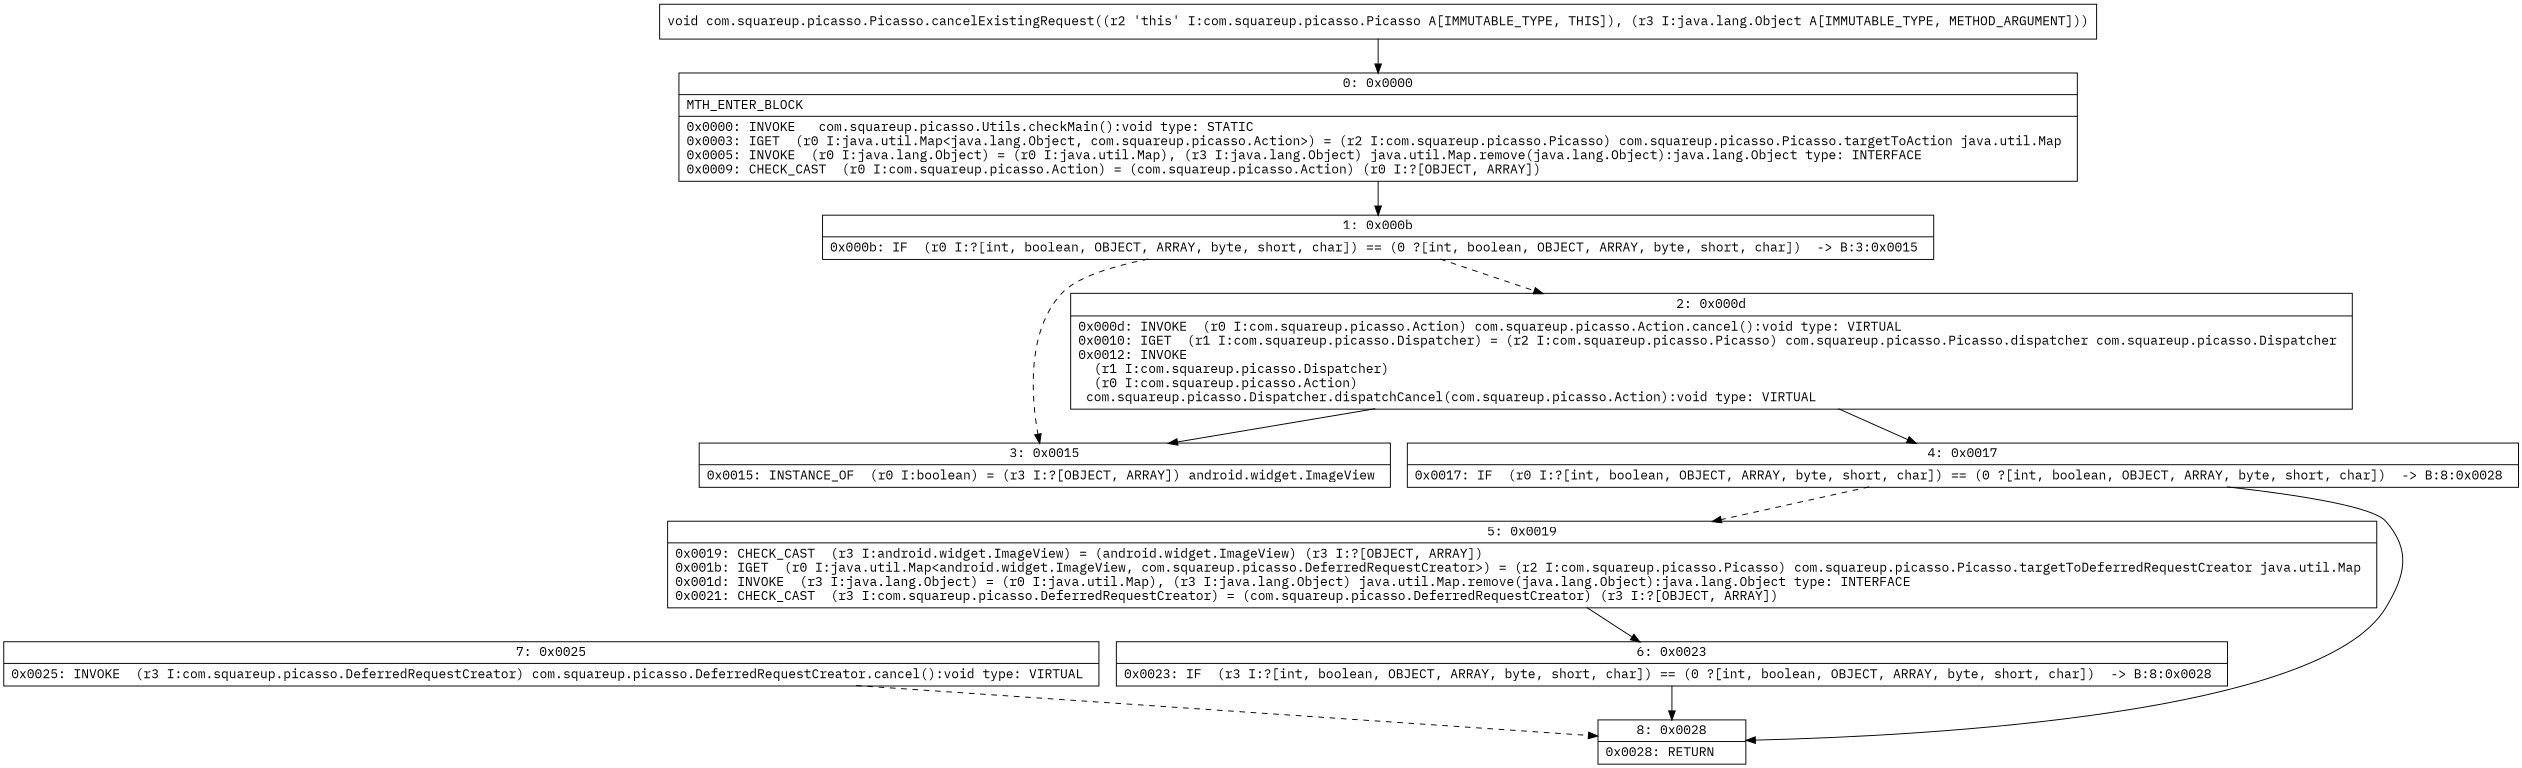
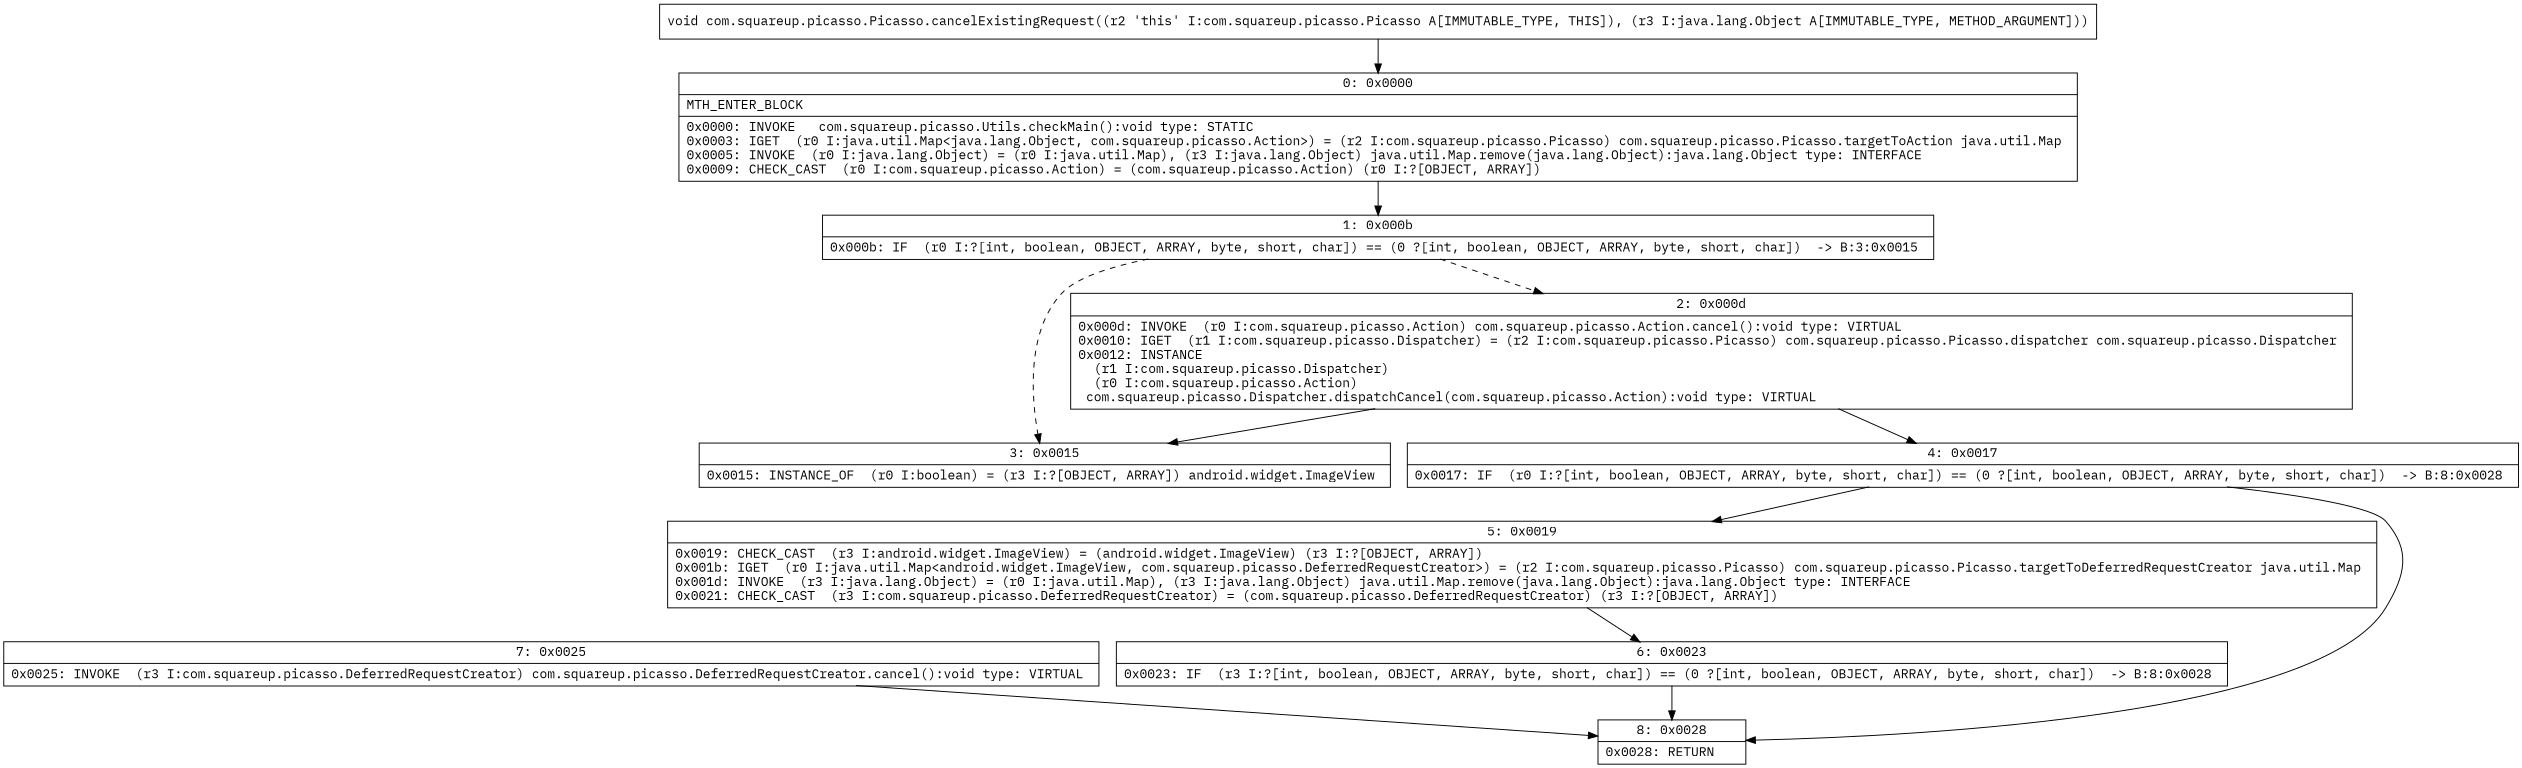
(1141, 355) -> (1148, 355)
(1795, 503) -> (1795, 503)
(1222, 710) -> (1222, 710)
